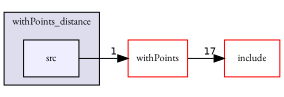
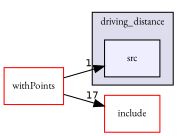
(52, 22) -> (133, 22)
(92, 58) -> (79, 73)
